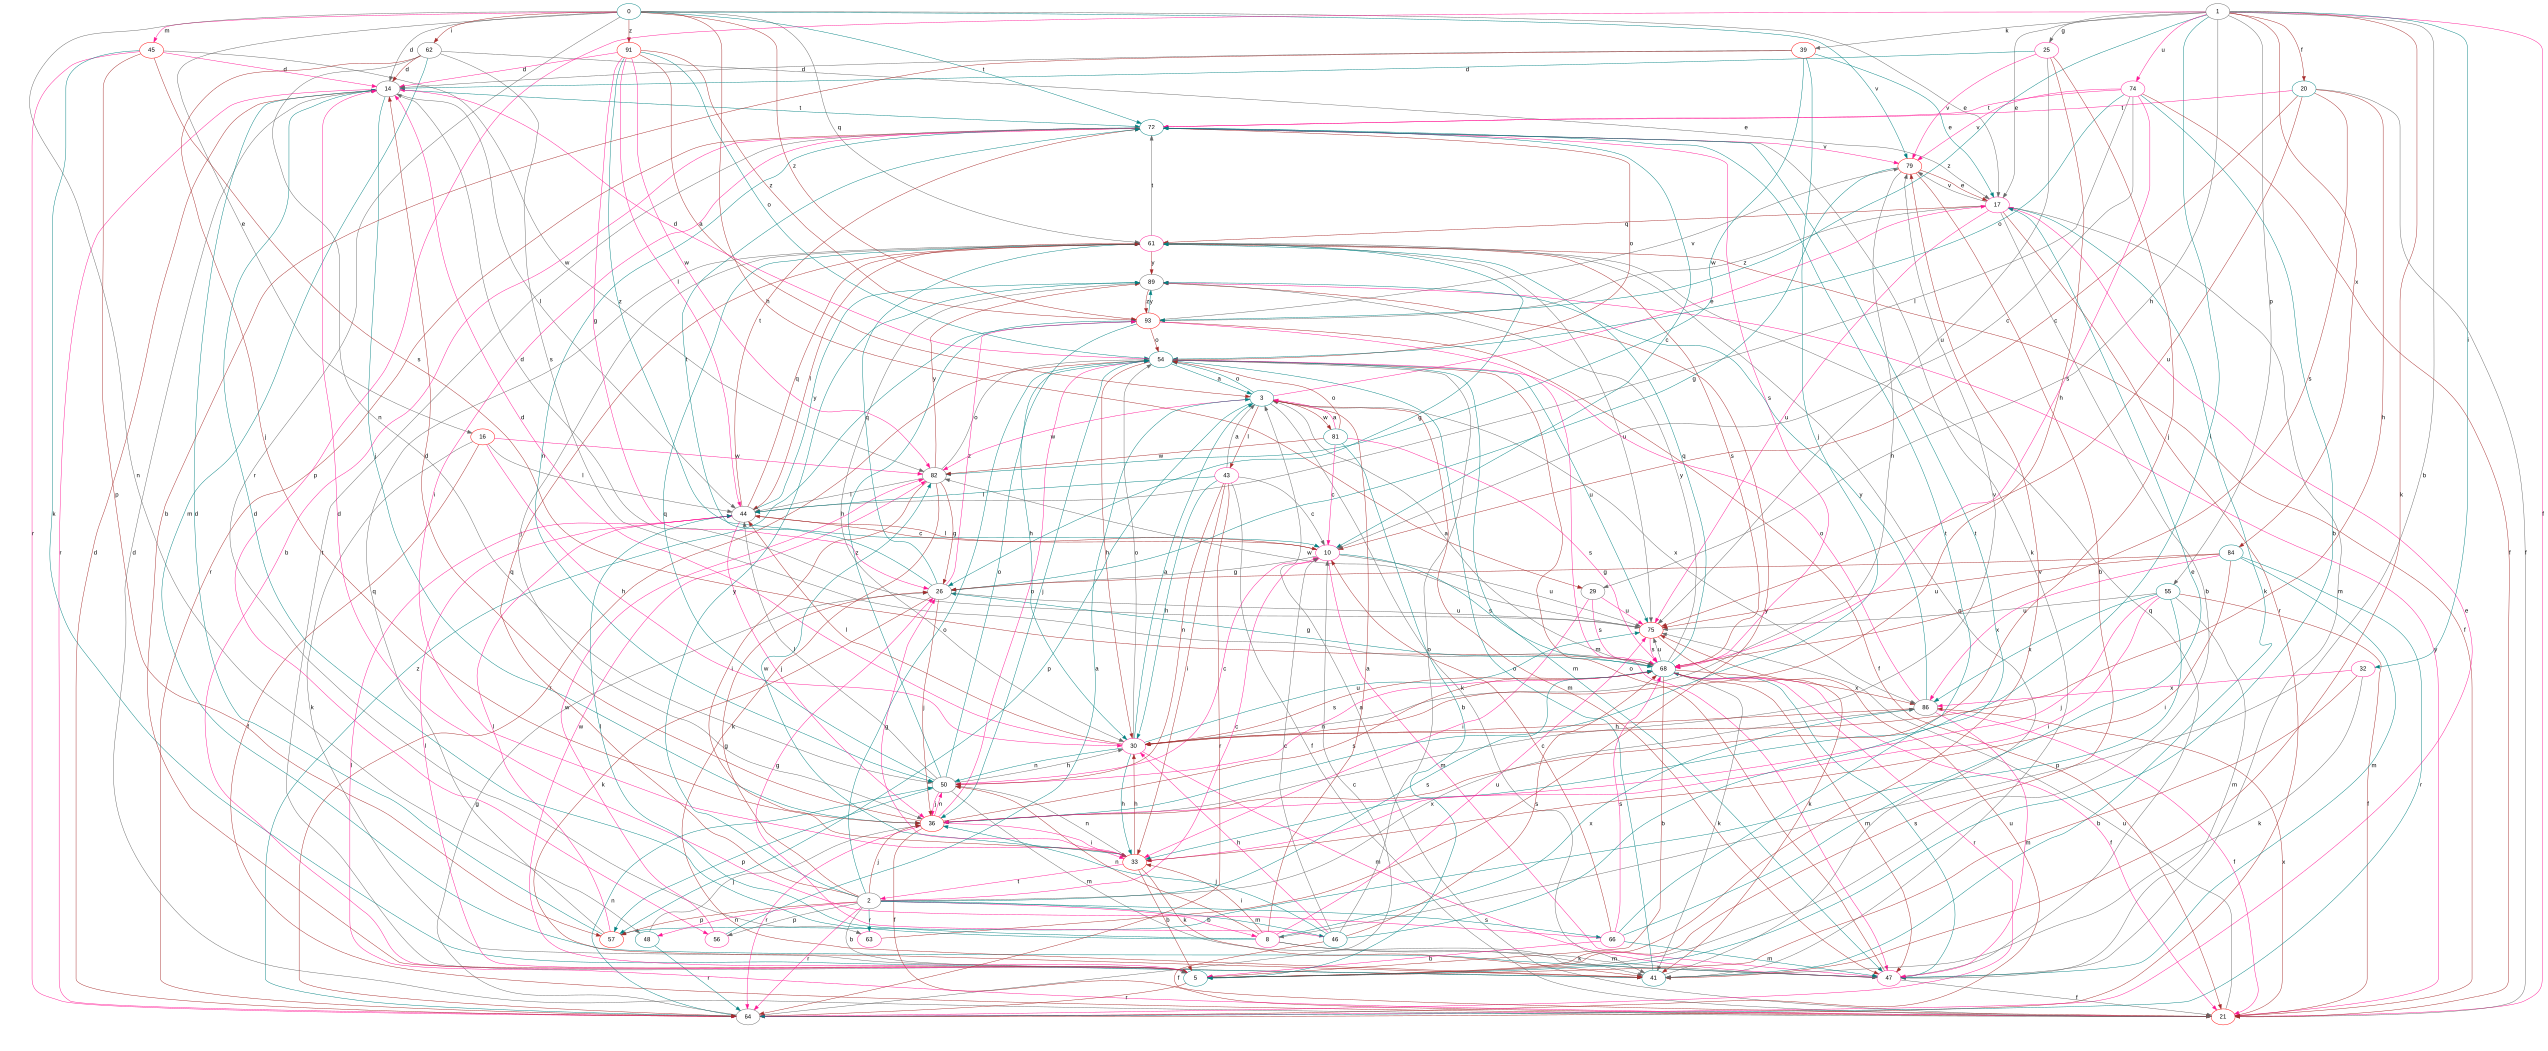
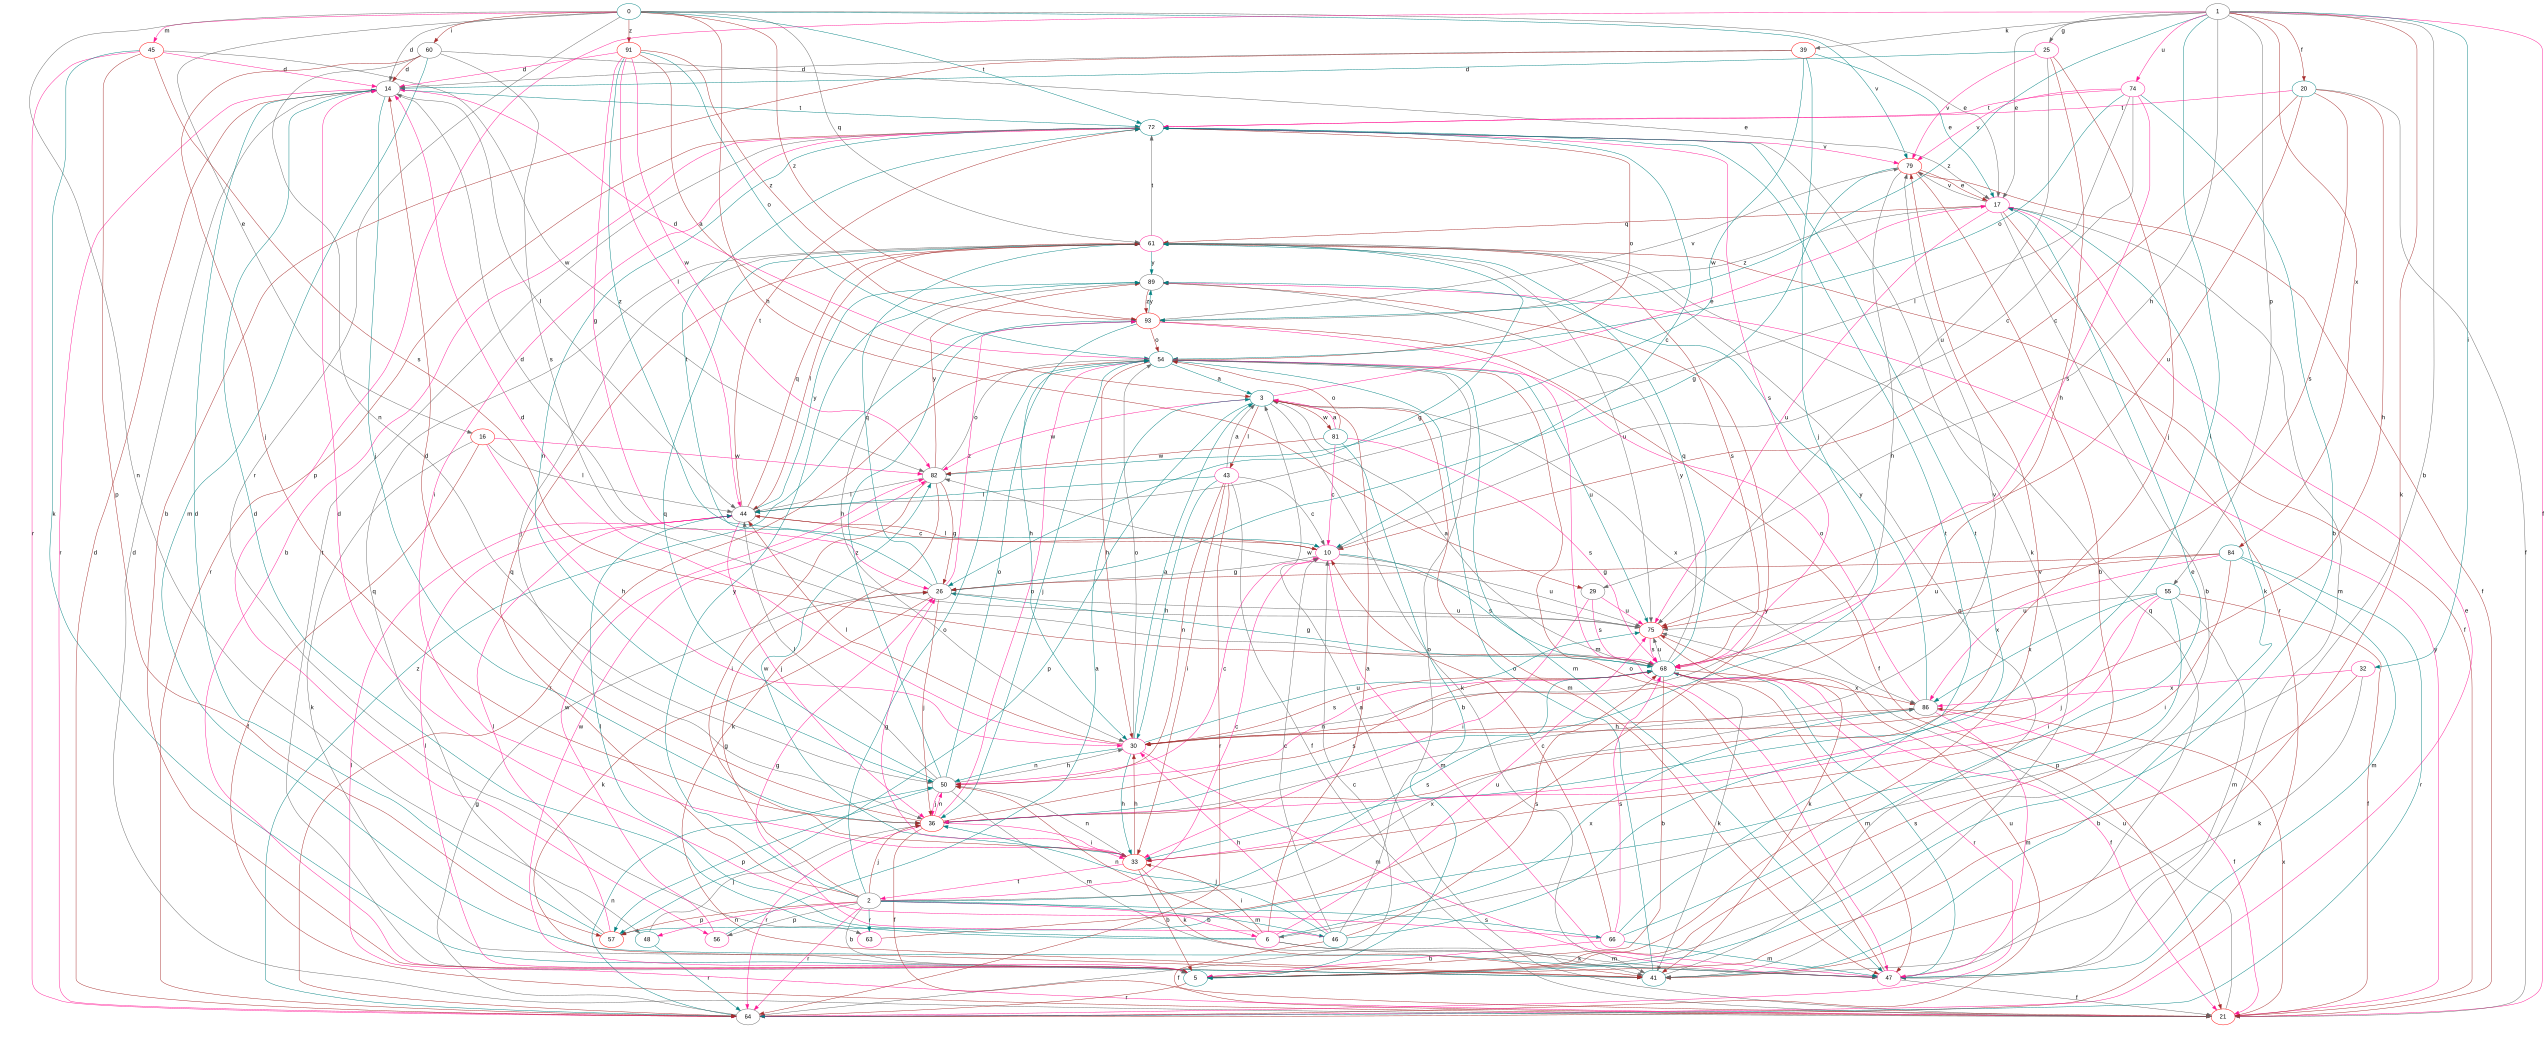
(429, 50) -> (429, 50)
(1152, 261) -> (1152, 261)
(1217, 373) -> none
(2509, 601) -> (2450, 549)
(1268, 940) -> (1268, 940)
